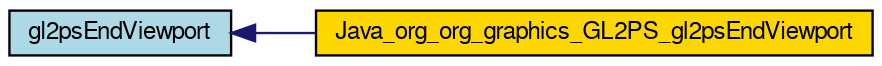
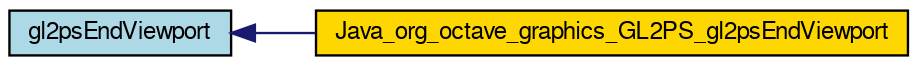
(594, 33) -> (612, 33)
